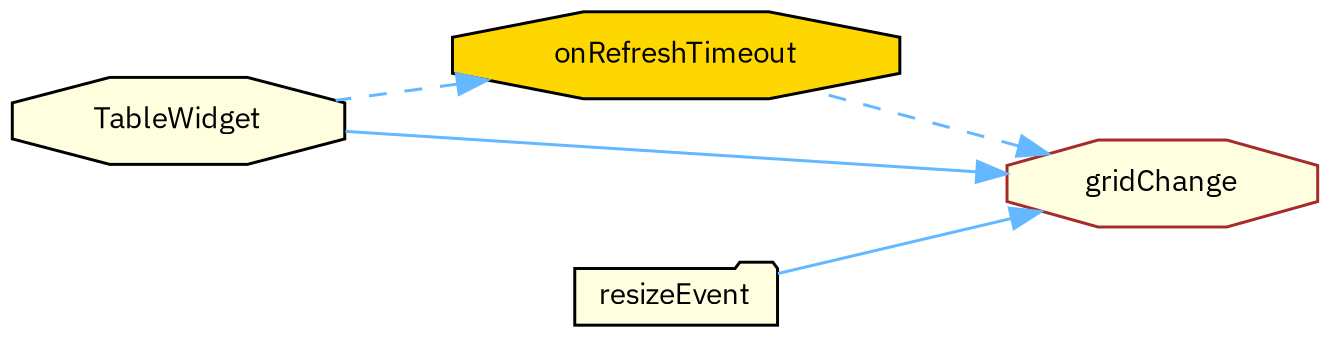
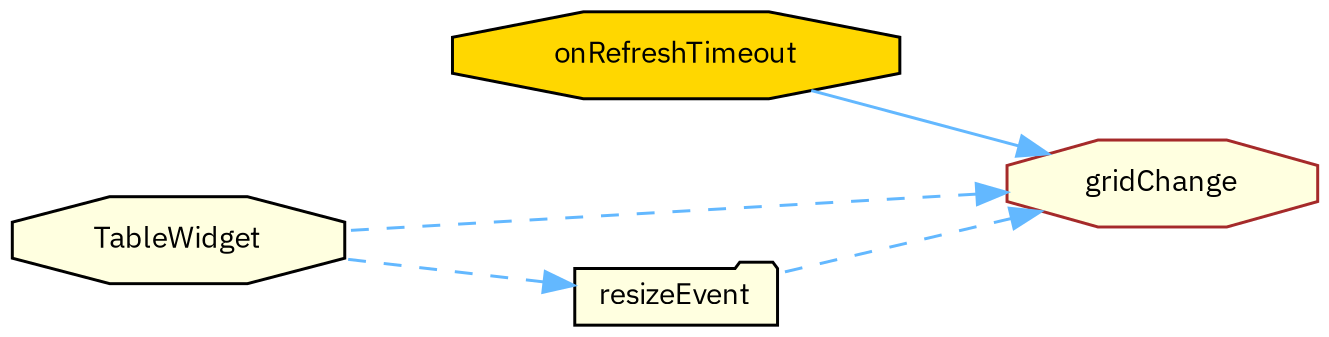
(397, 92) -> (443, 270)
(915, 118) -> (915, 118)
(661, 152) -> (661, 212)
(895, 246) -> (895, 246)
